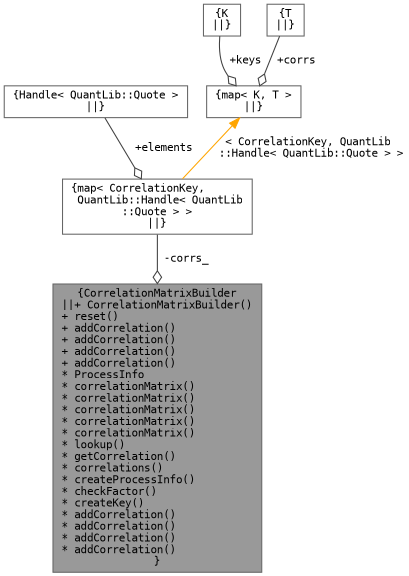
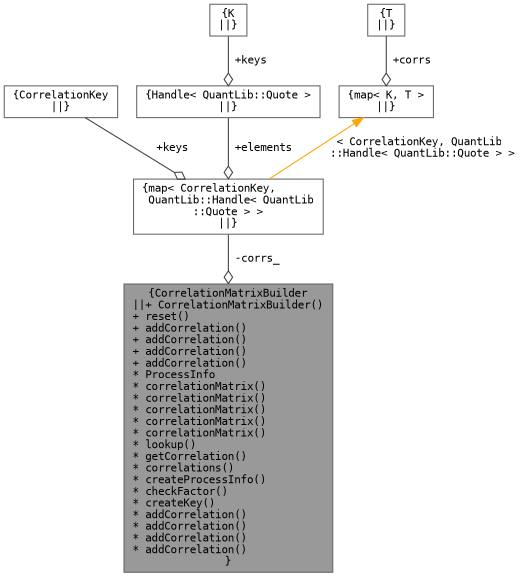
(220, 57) -> (228, 55)
none -> (61, 102)
